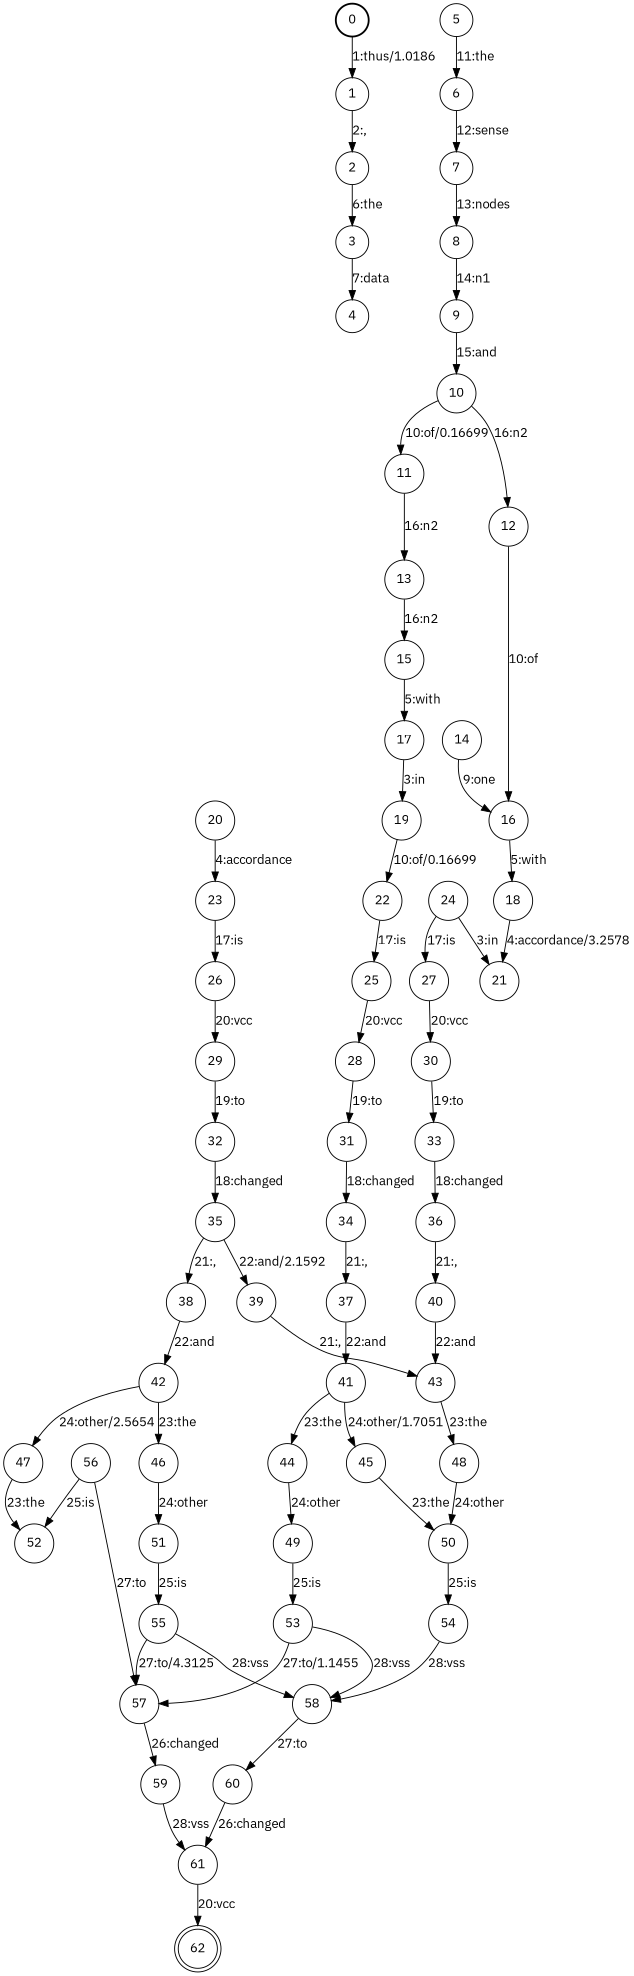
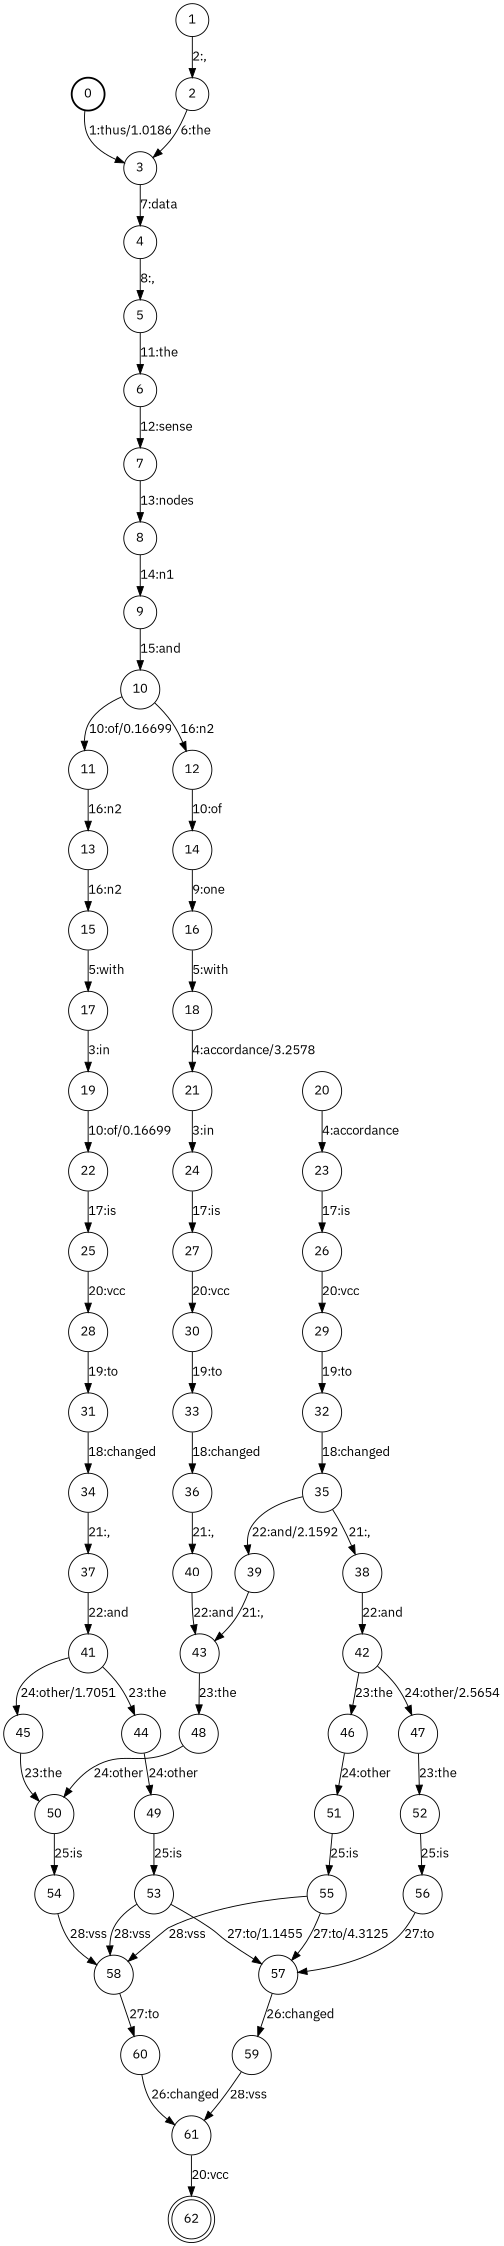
(352, 53) -> (91, 141)
none -> (140, 275)
(509, 669) -> (192, 805)
(471, 937) -> (192, 1127)
(64, 1499) -> (421, 1850)
